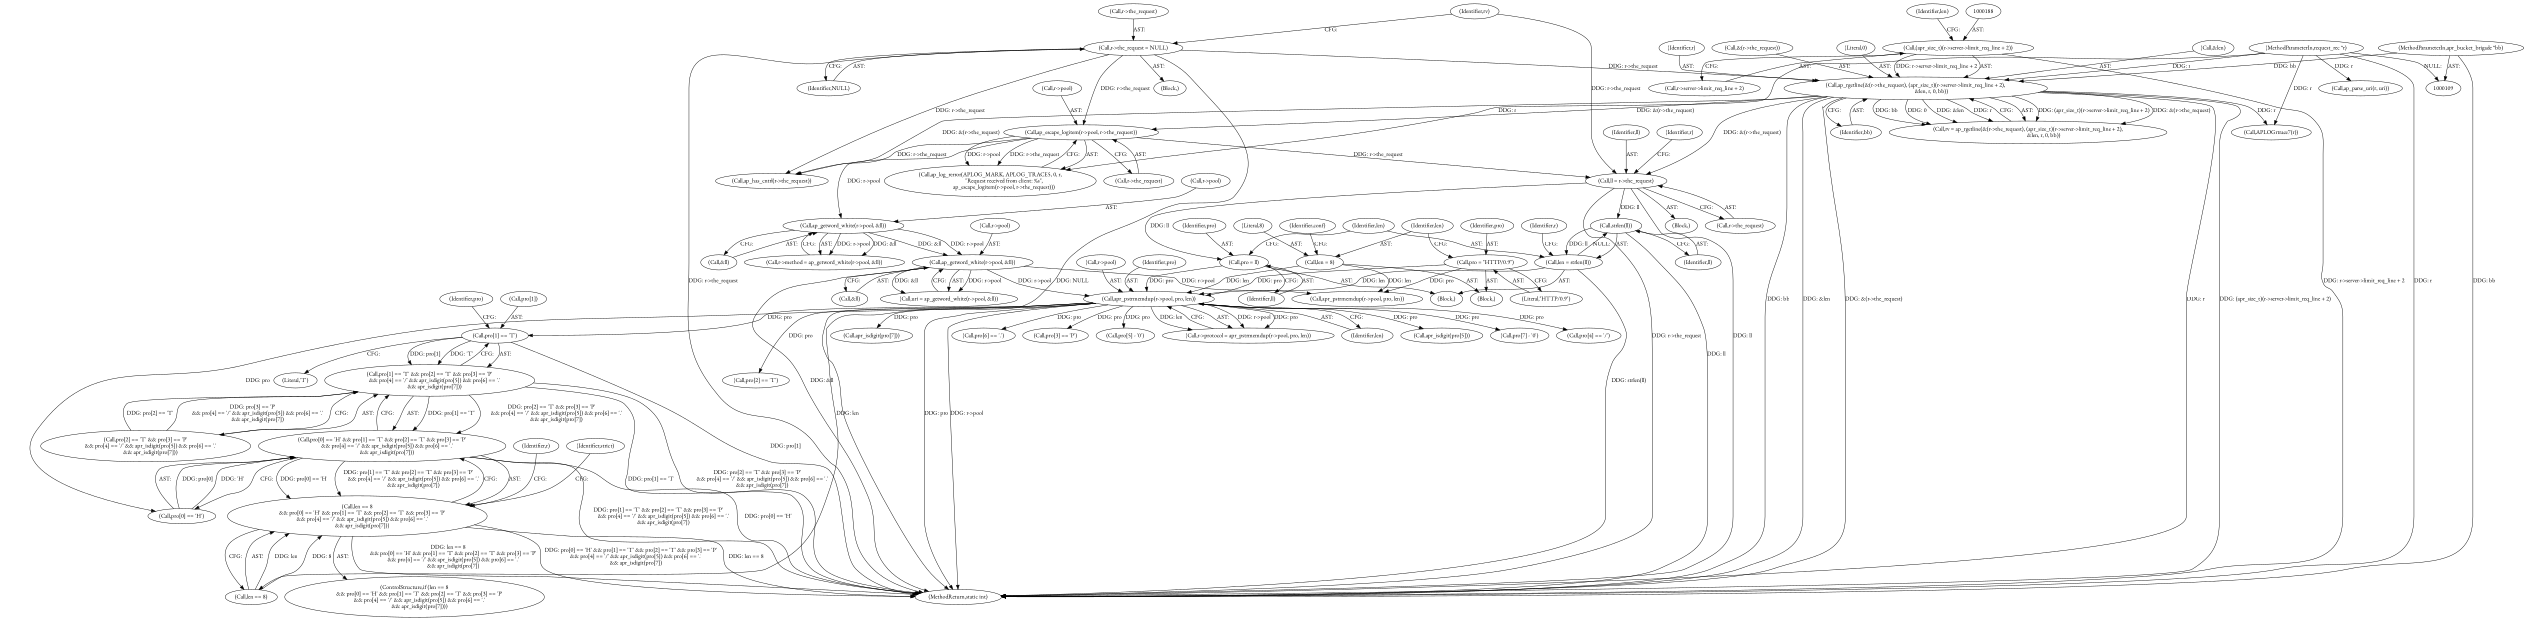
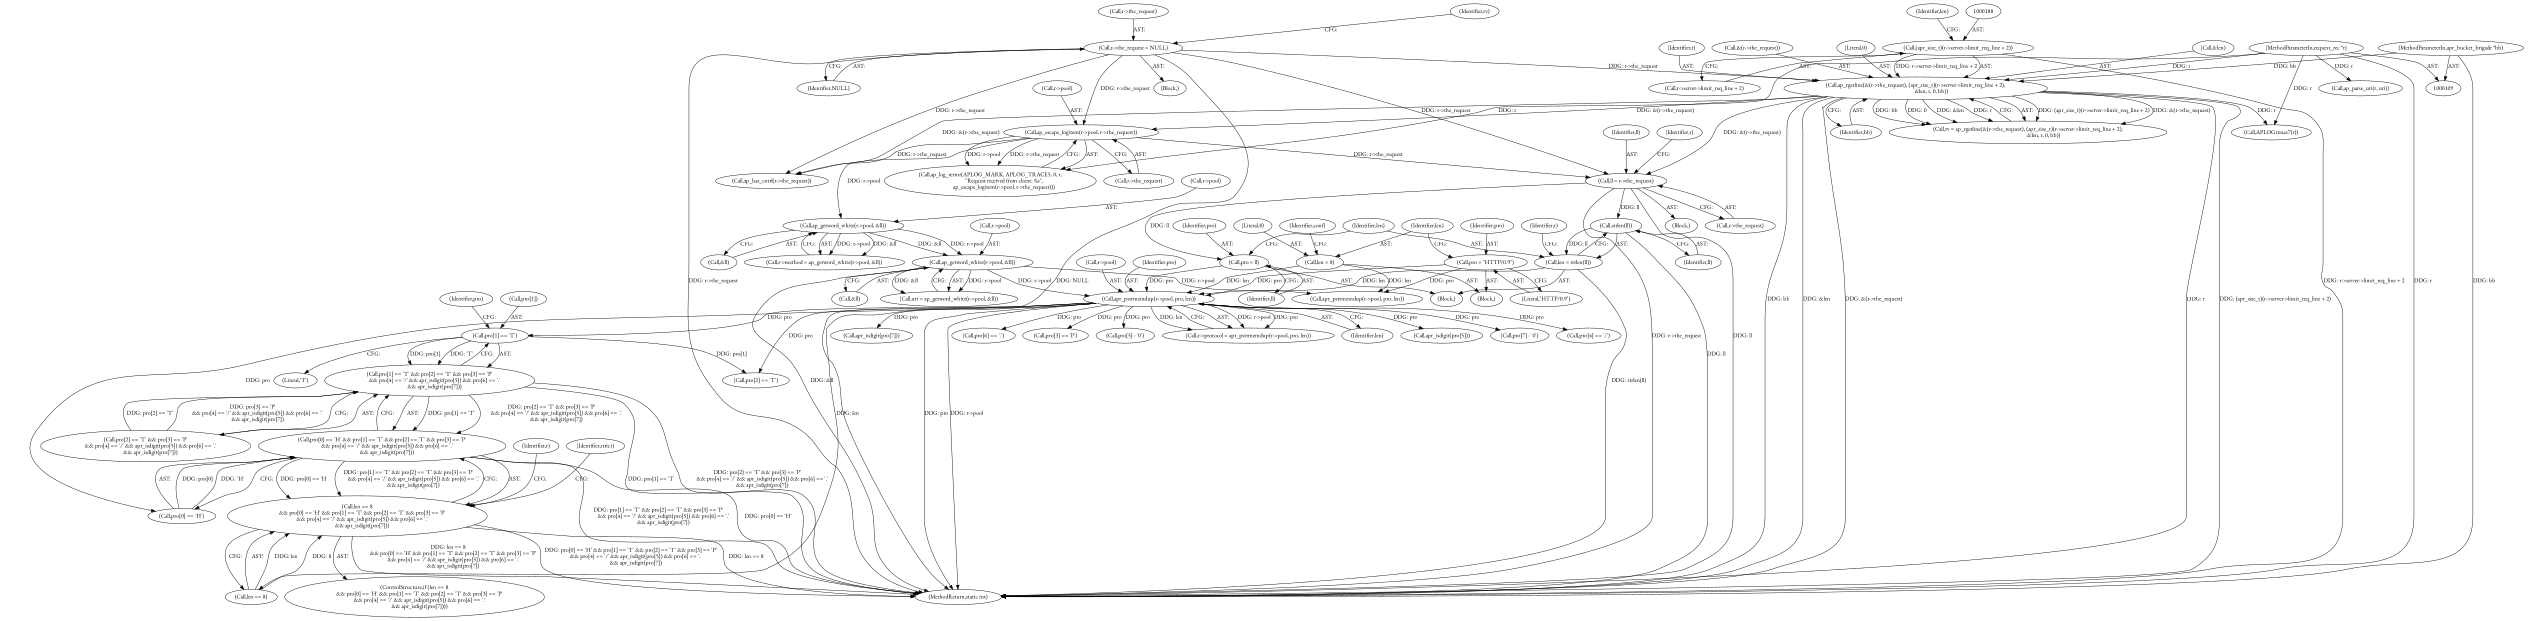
(1591, 61) -> (1390, 104)
(2434, 66) -> (2434, 66)
(1602, 244) -> (1602, 244)
(742, 451) -> (638, 342)
